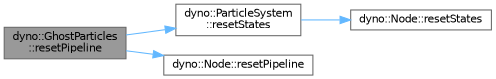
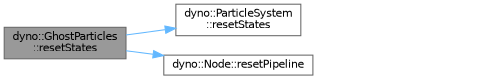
(421, 20) -> none
(65, 43) -> (65, 43)
